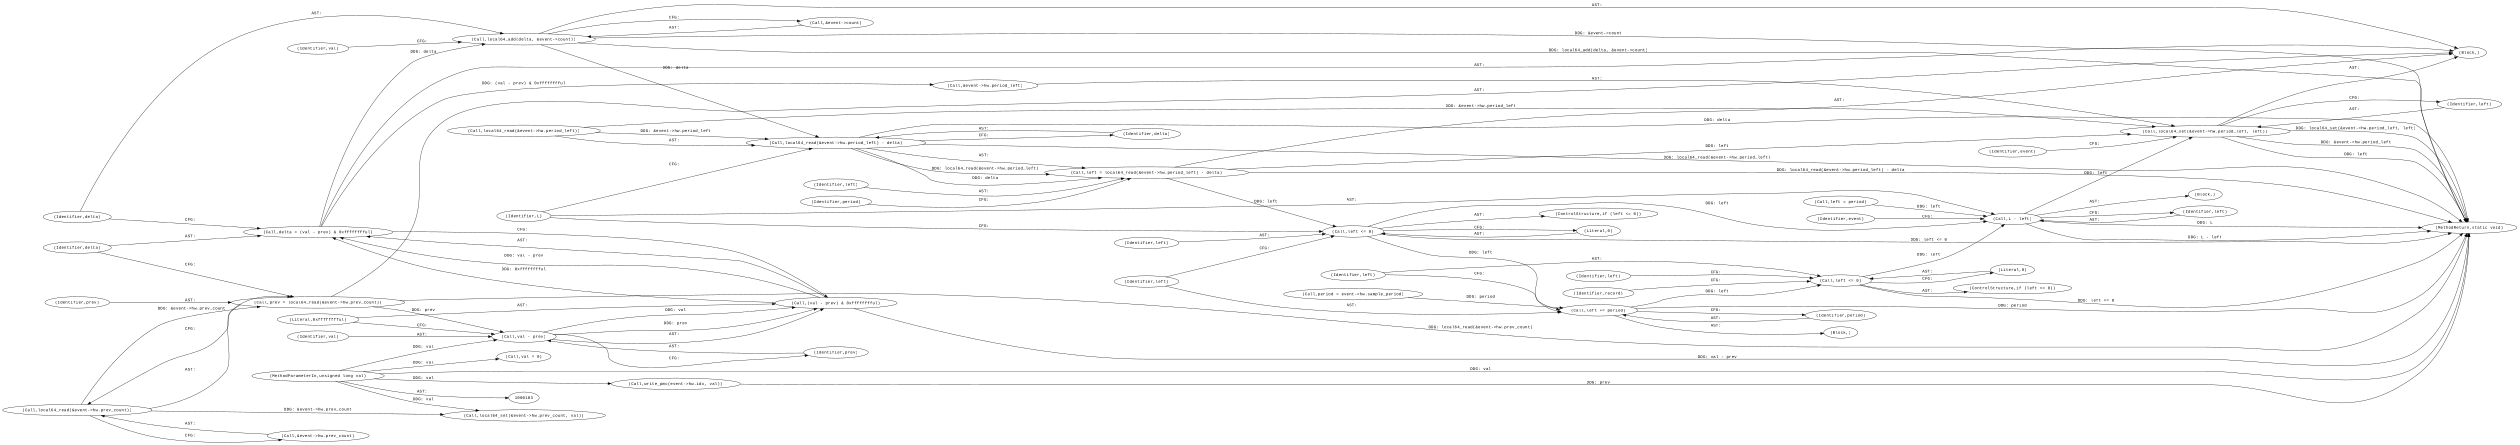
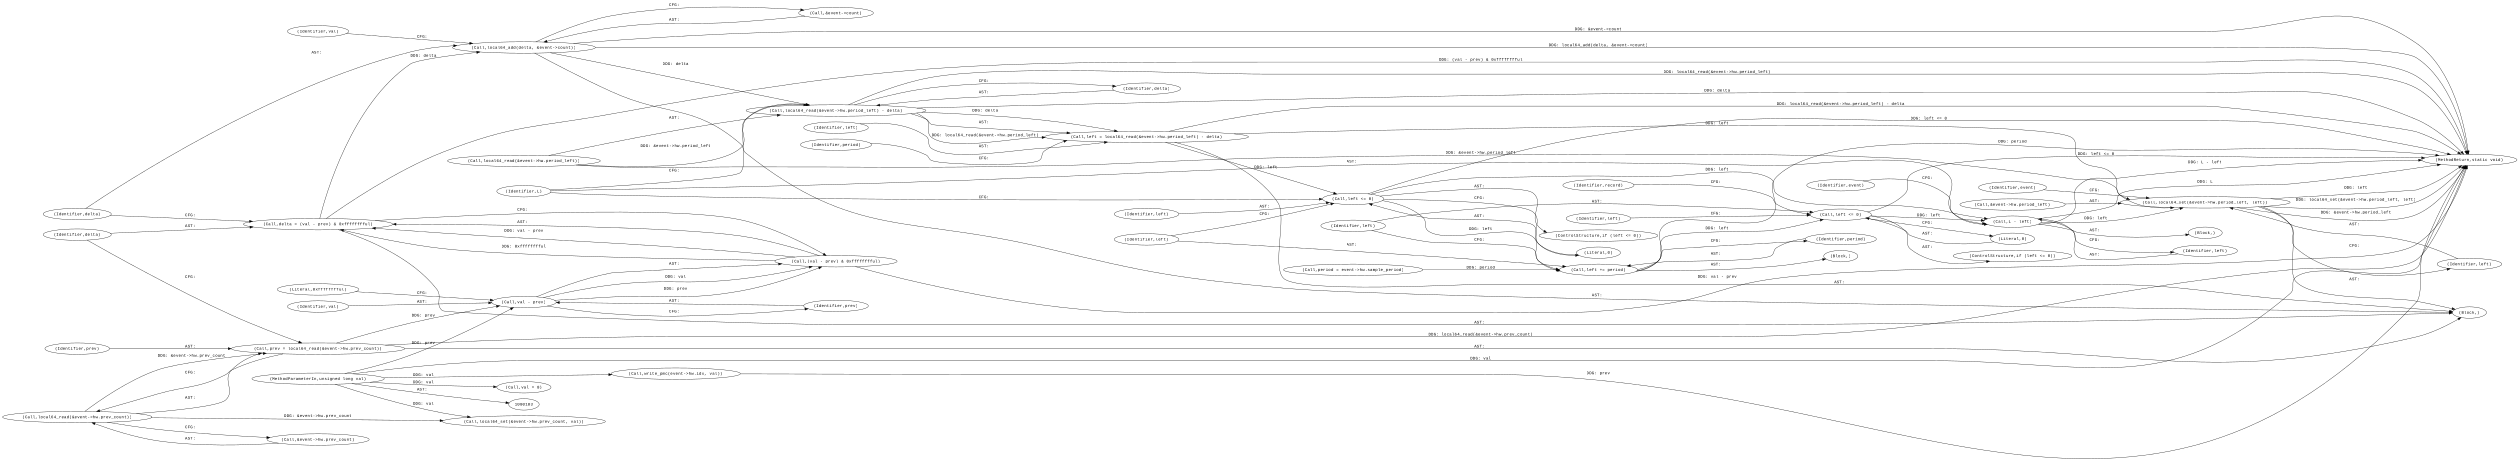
(597, 86) -> (1405, 62)
(1841, 202) -> none
(564, 309) -> none
(424, 347) -> (424, 343)
